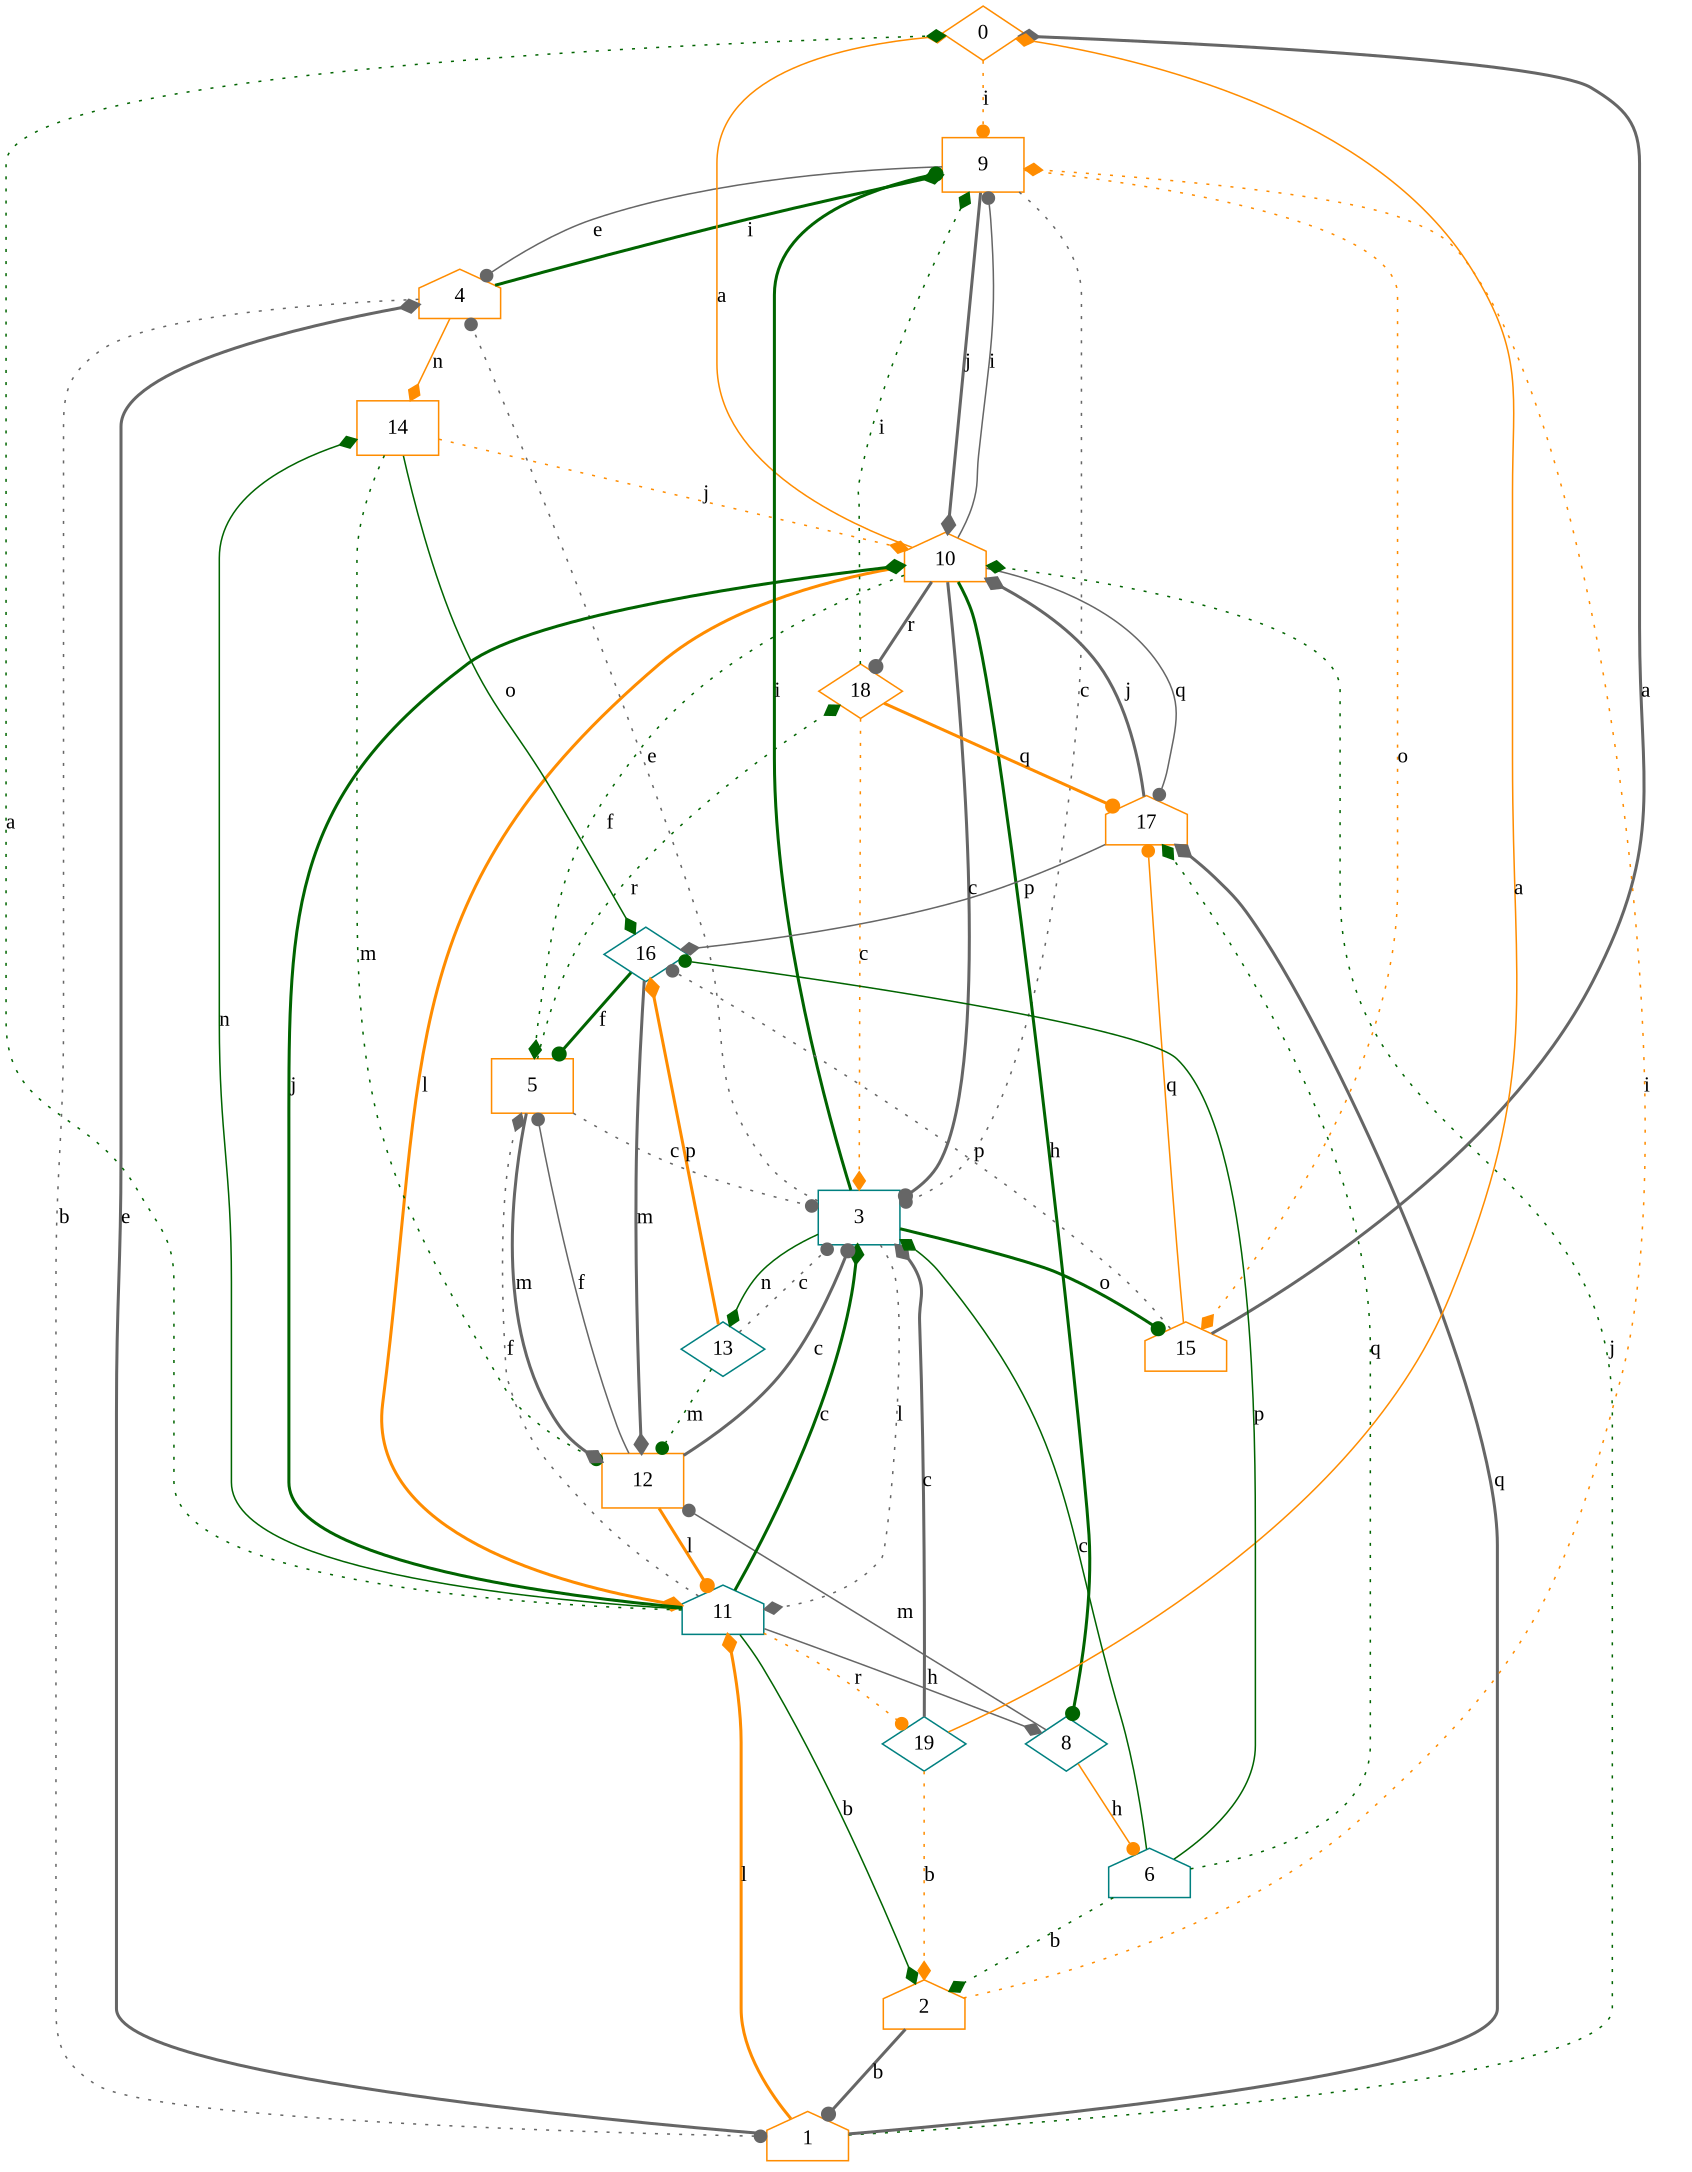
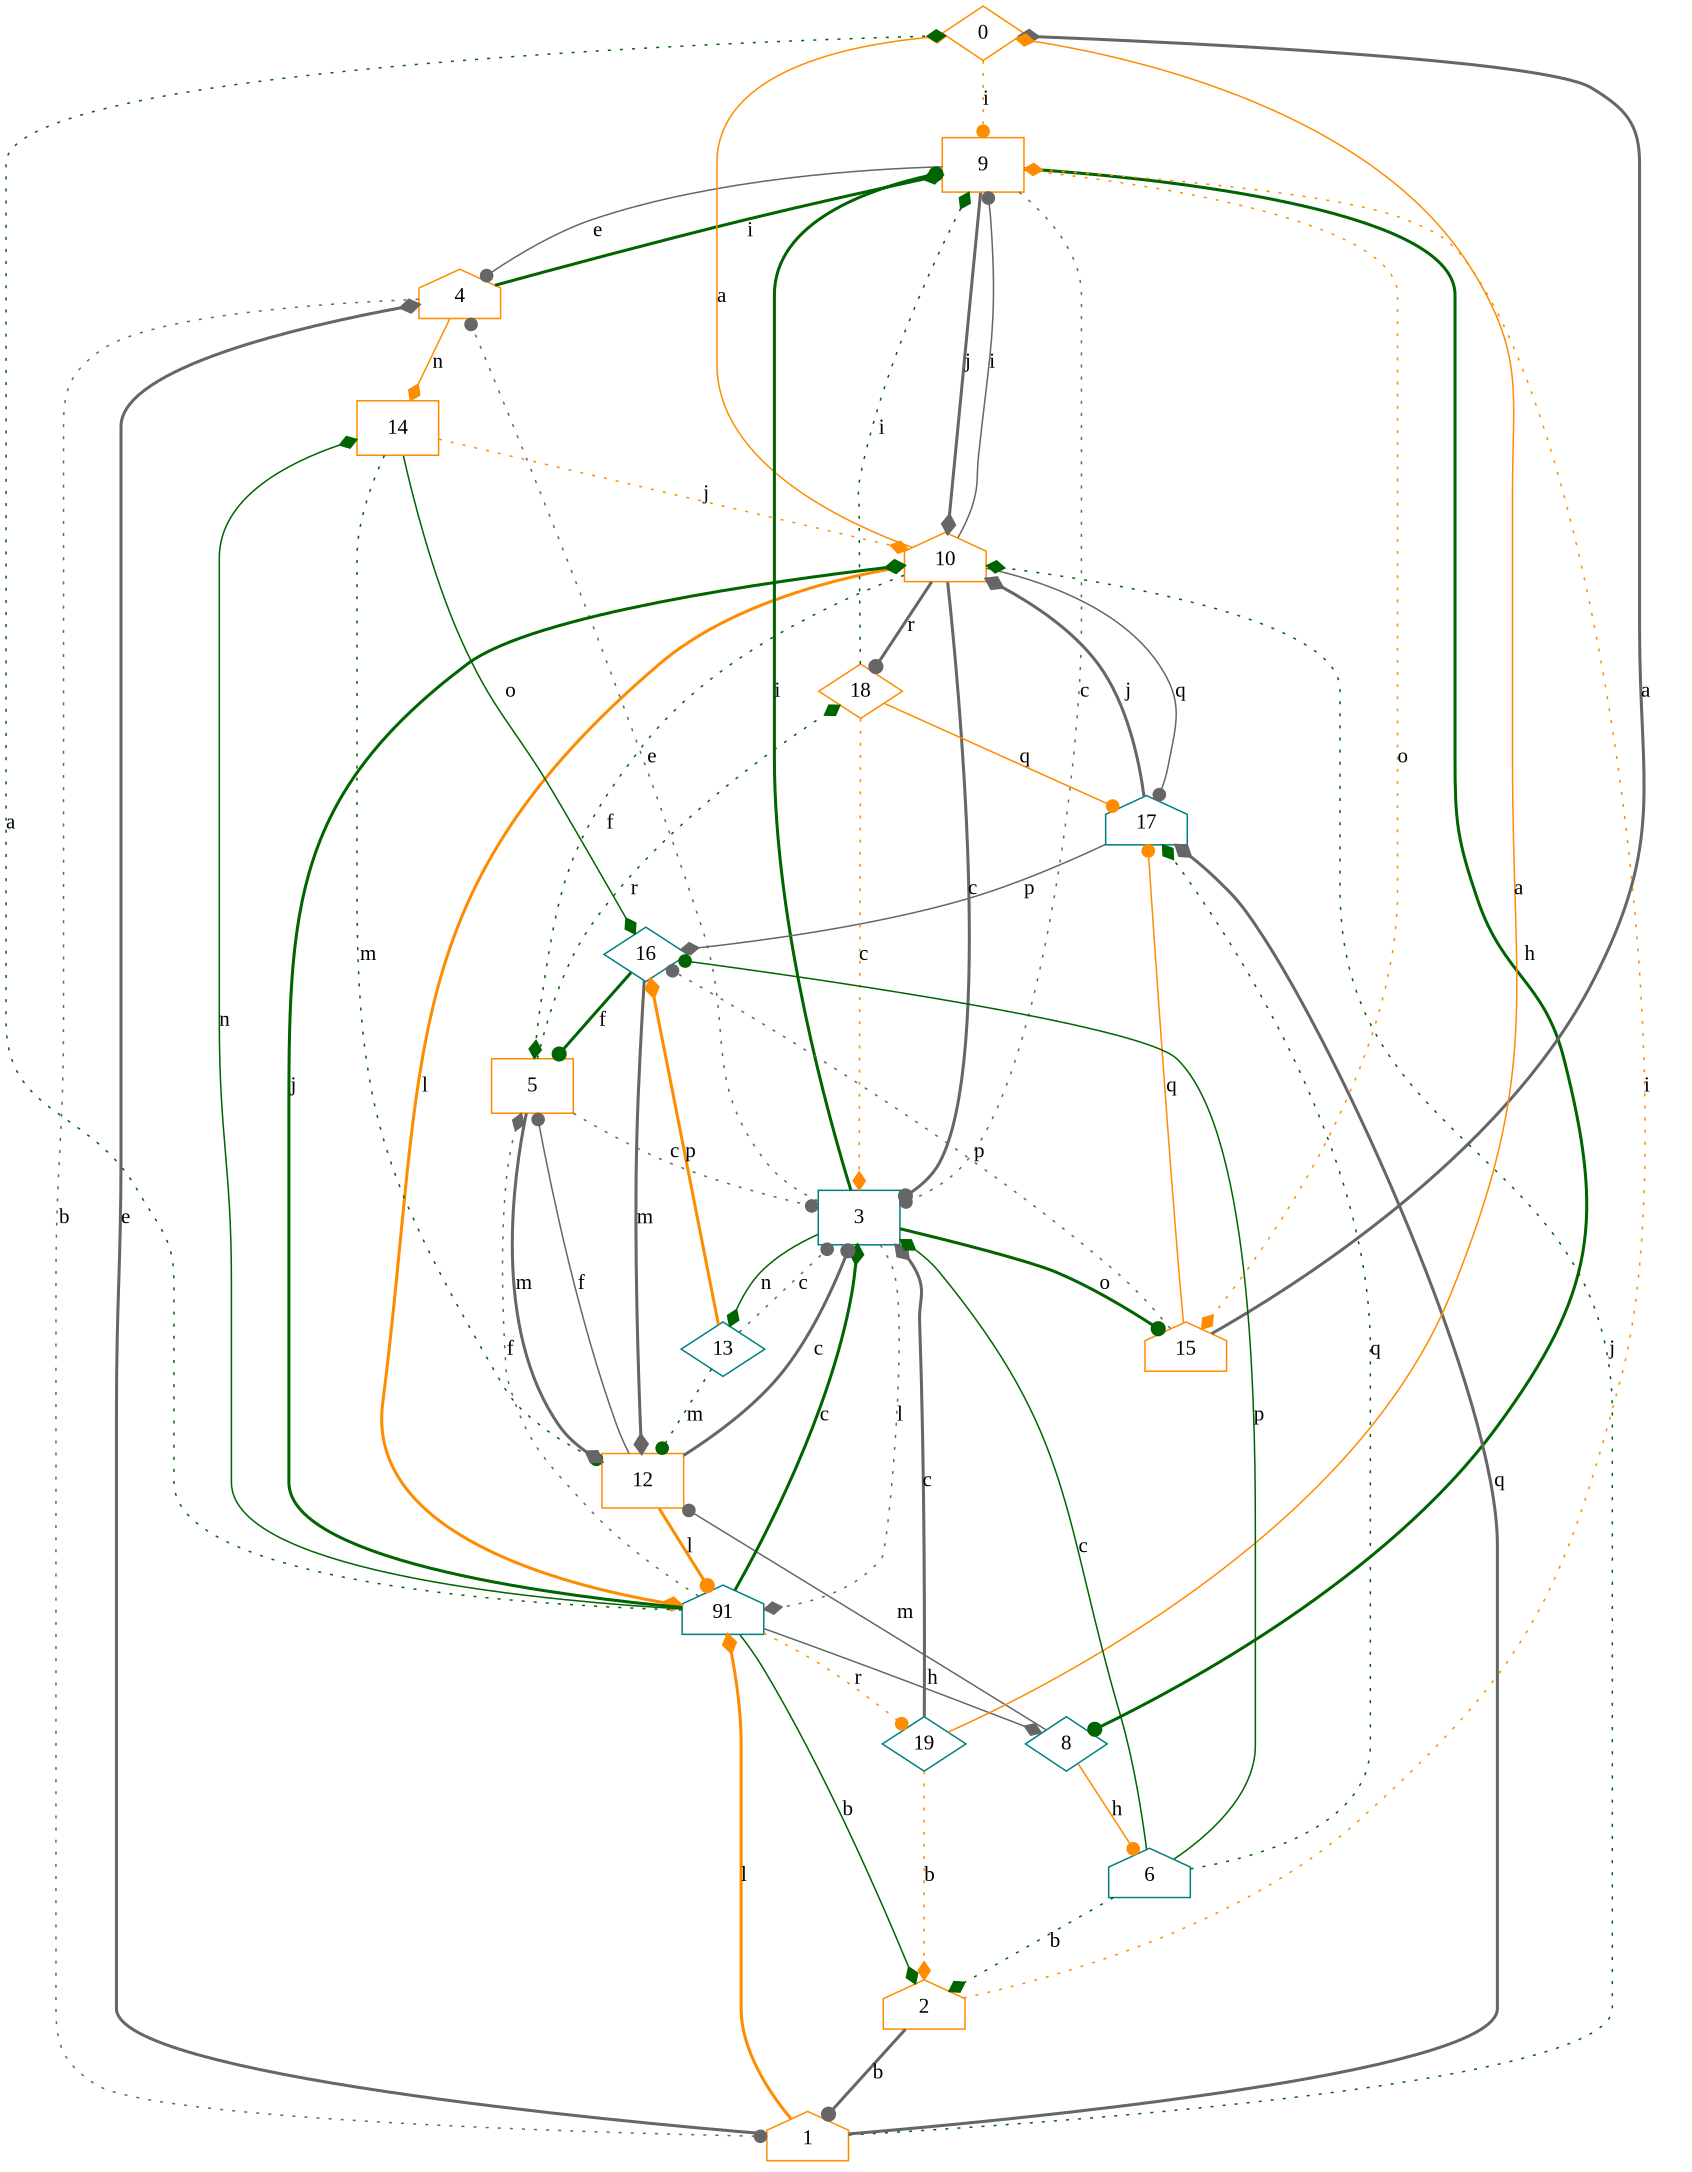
(984, 748) -> (995, 753)
(1146, 823) -> (1146, 823)
(1048, 1142) -> (1478, 900)
(723, 1612) -> (723, 1612)
